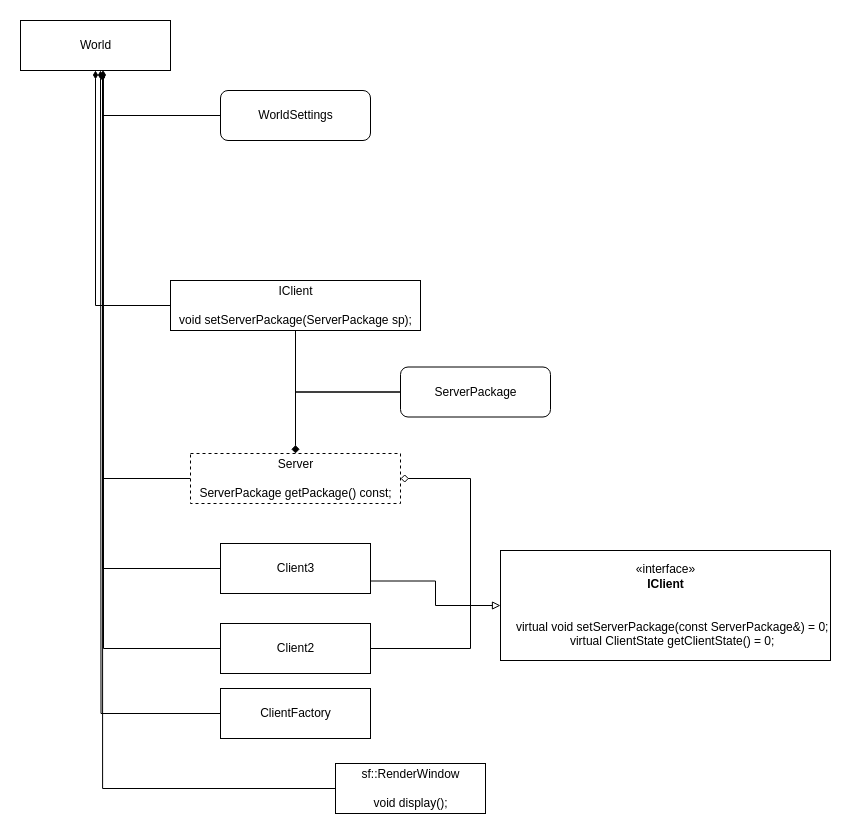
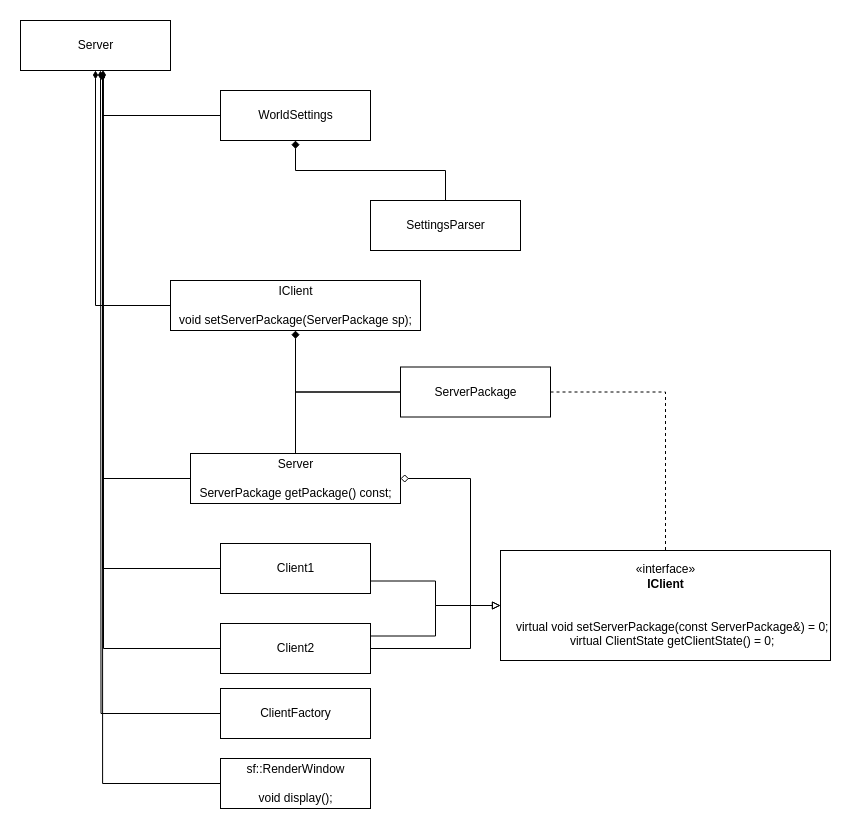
(96, 46) -> (96, 46)
(296, 116) -> (296, 116)
none -> (375, 171)
none -> (446, 226)
(296, 335) -> (296, 339)
(476, 392) -> (476, 392)
none -> (666, 413)
(296, 445) -> (296, 448)
(296, 479) -> (296, 479)
(296, 569) -> (296, 569)
none -> (418, 636)
(411, 789) -> (296, 784)
